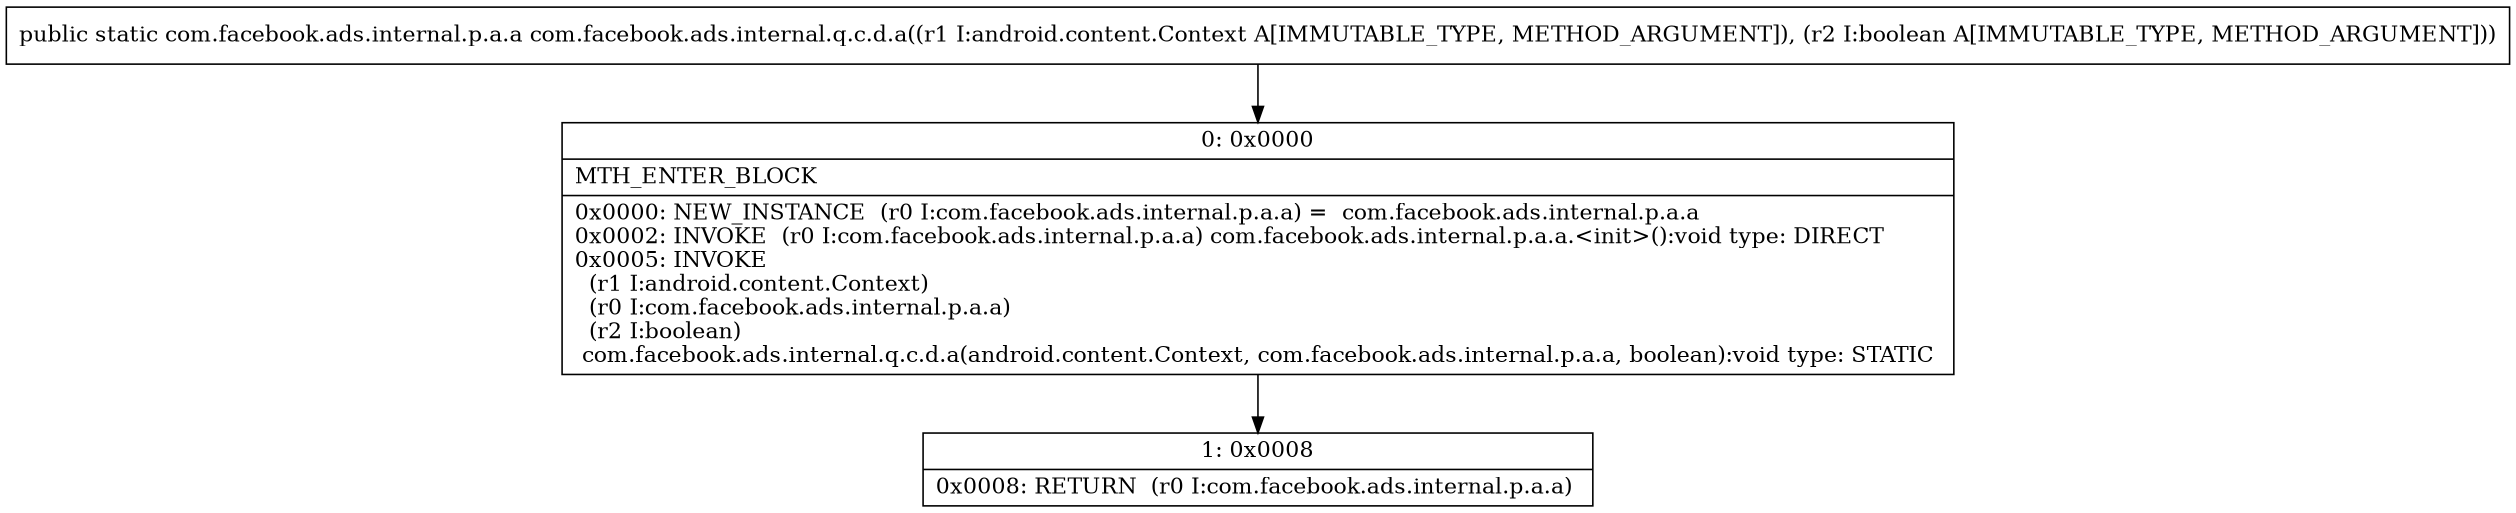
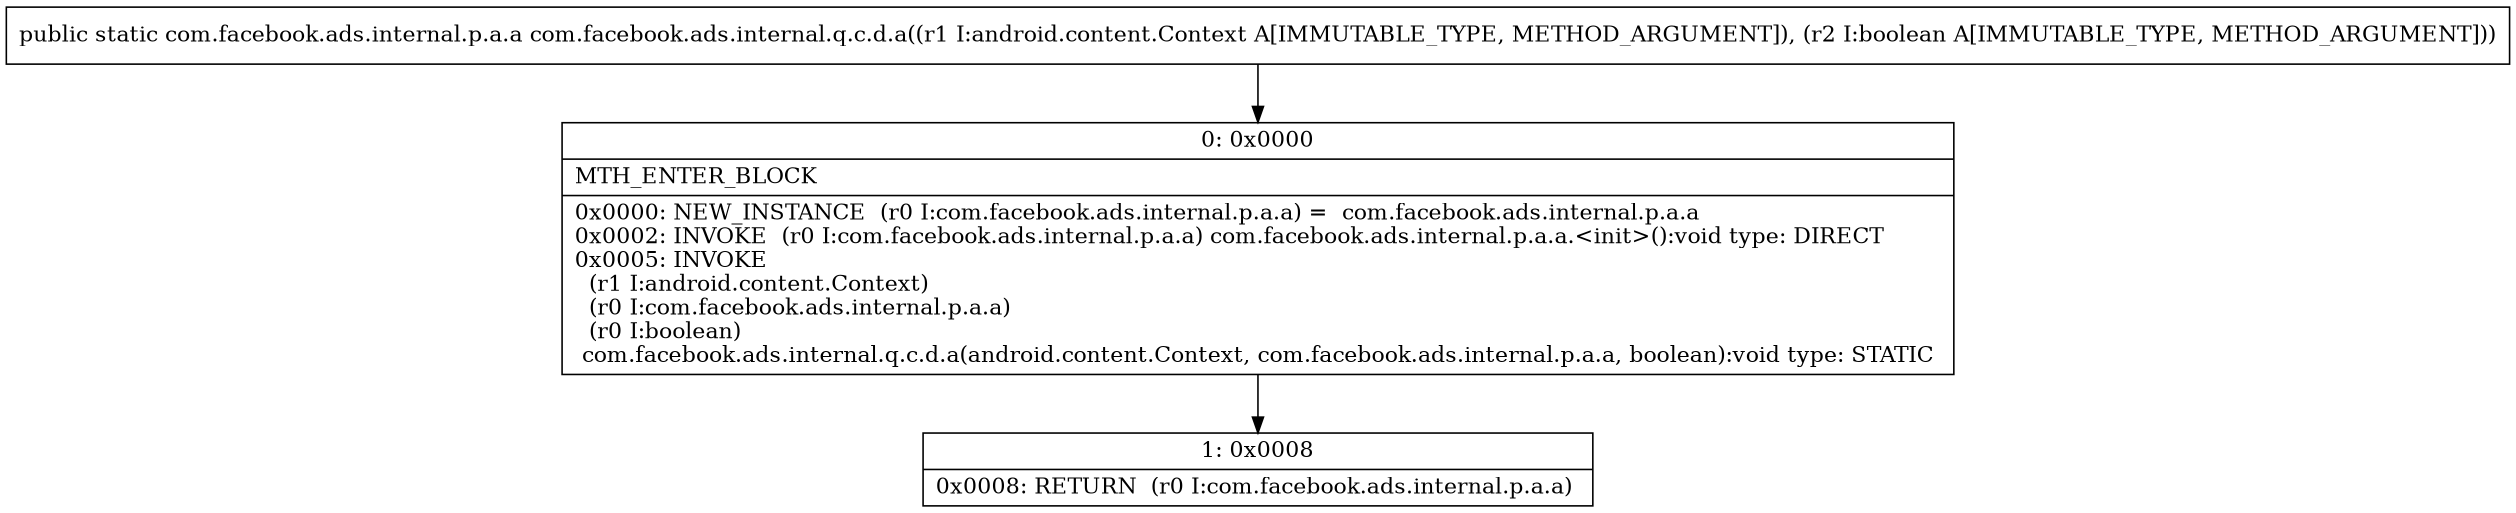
(659, 332) -> (659, 332)
